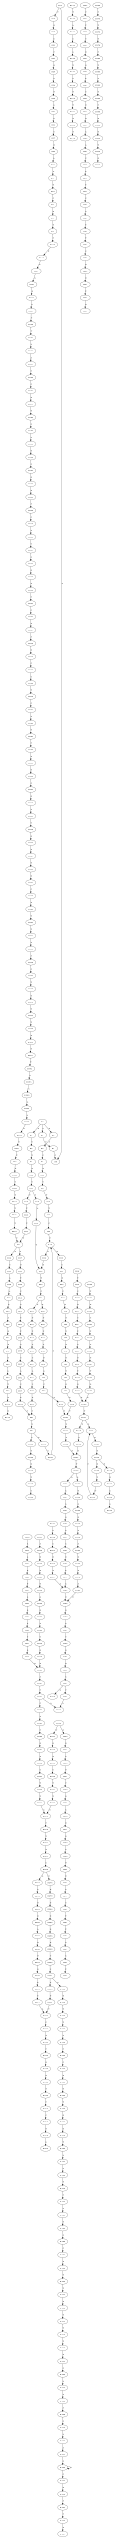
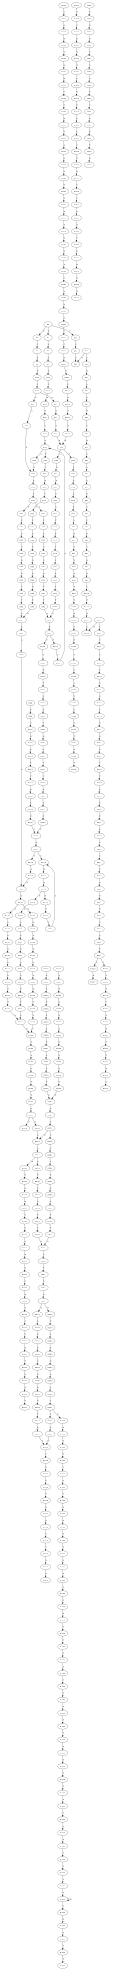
(85, 5) -> none
(32, 290) -> (93, 626)
none -> (74, 626)
(31, 663) -> (102, 961)
none -> (43, 709)
(31, 795) -> none
none -> (20, 948)
none -> (37, 1147)
